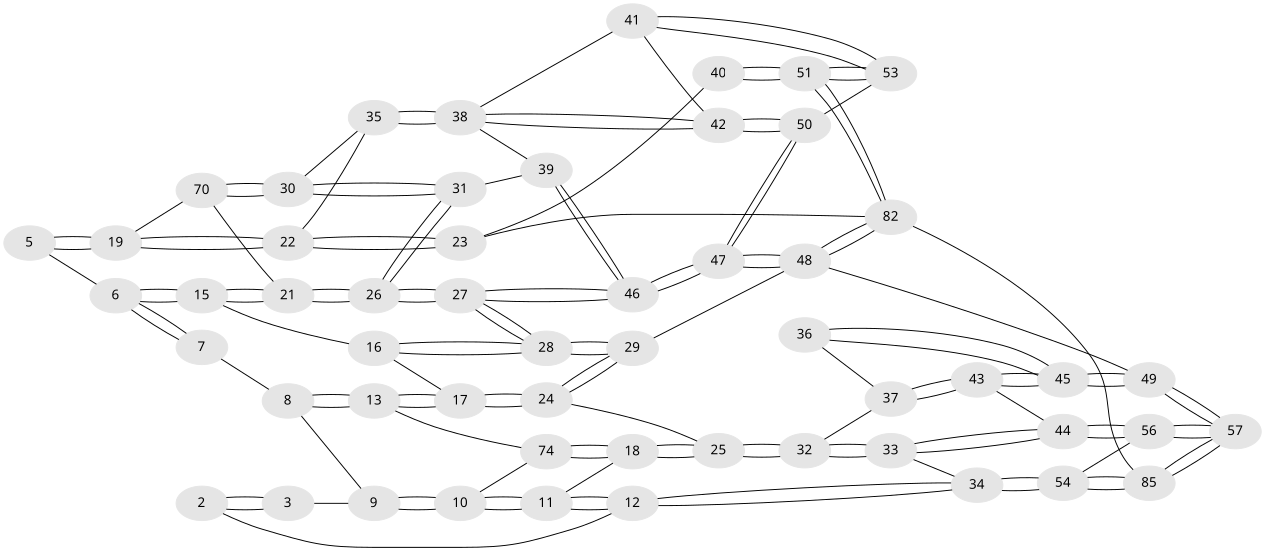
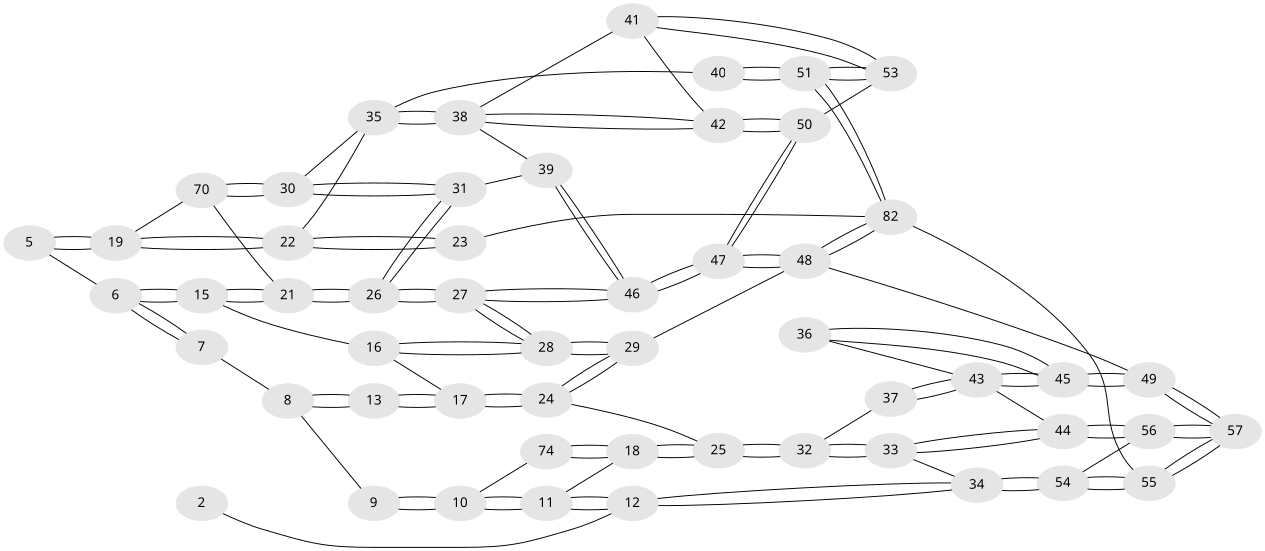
(603, 176) -> (549, 75)
(848, 367) -> (891, 357)
(457, 433) -> none
(1149, 483) -> (1149, 483)
(288, 503) -> none
